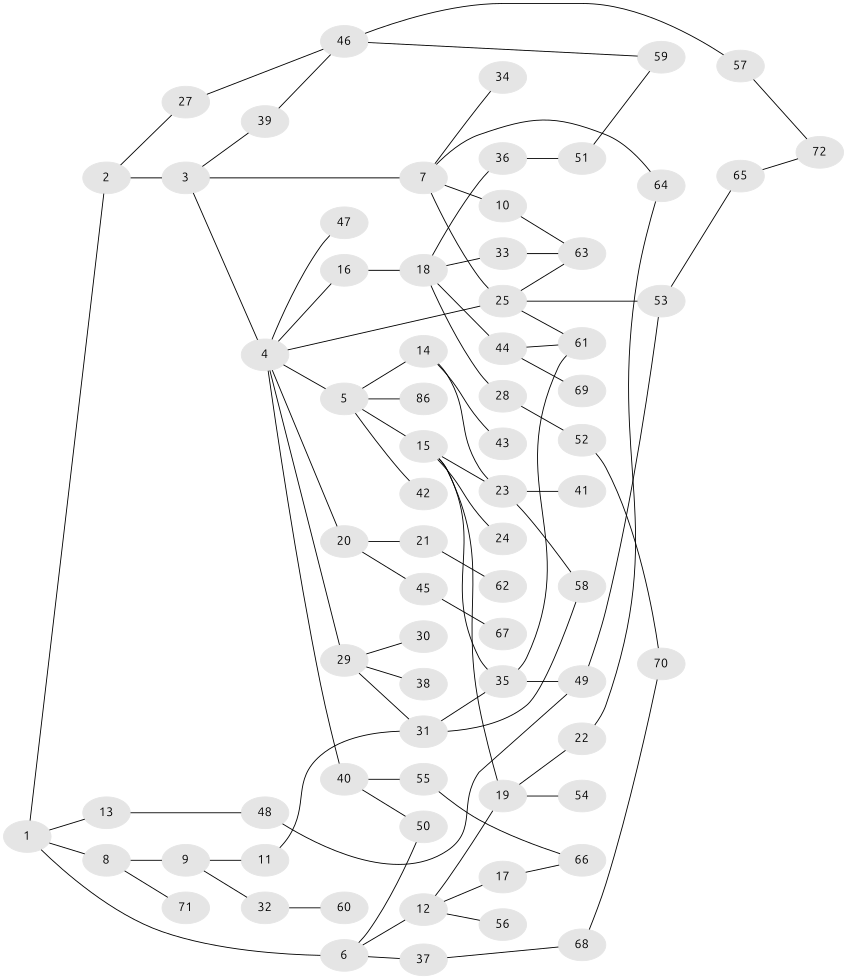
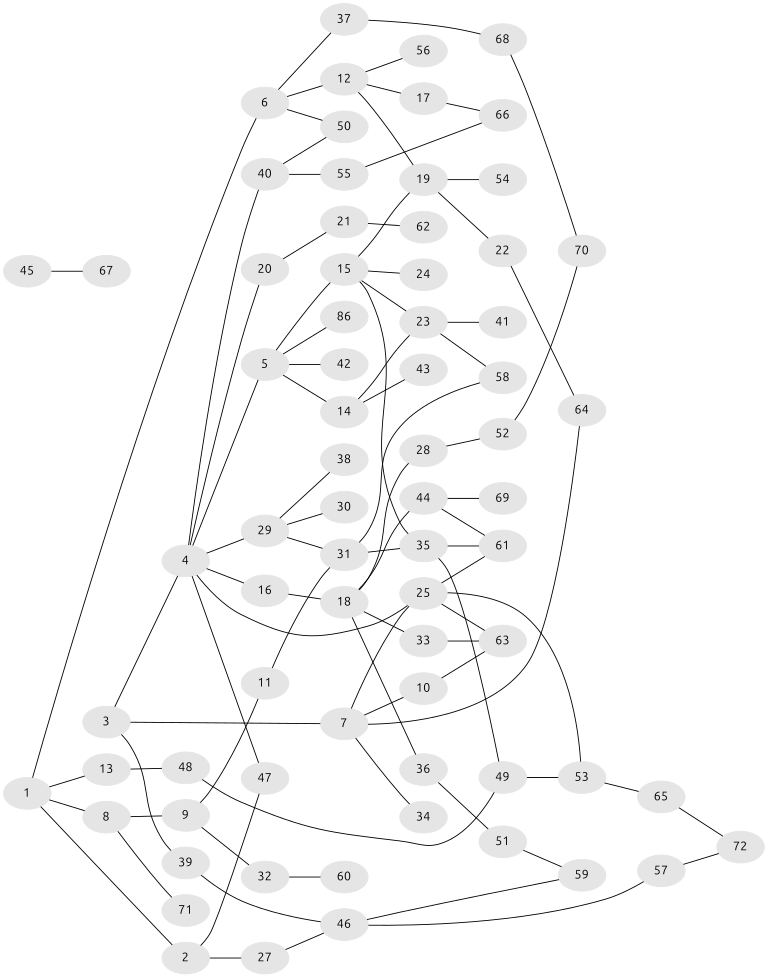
(146, 178) -> (233, 871)
(384, 565) -> none
